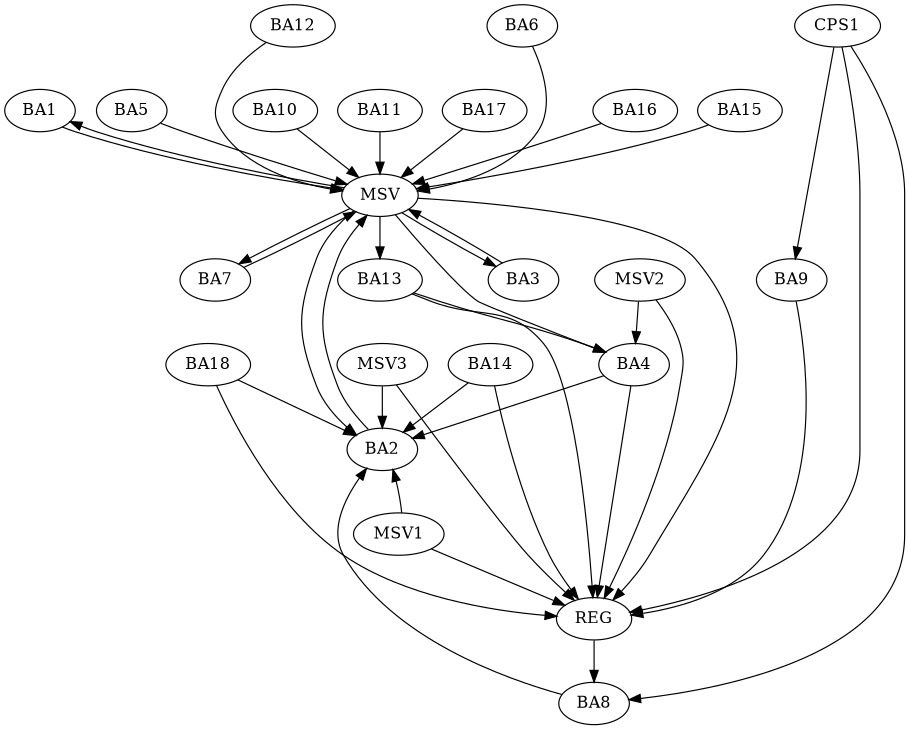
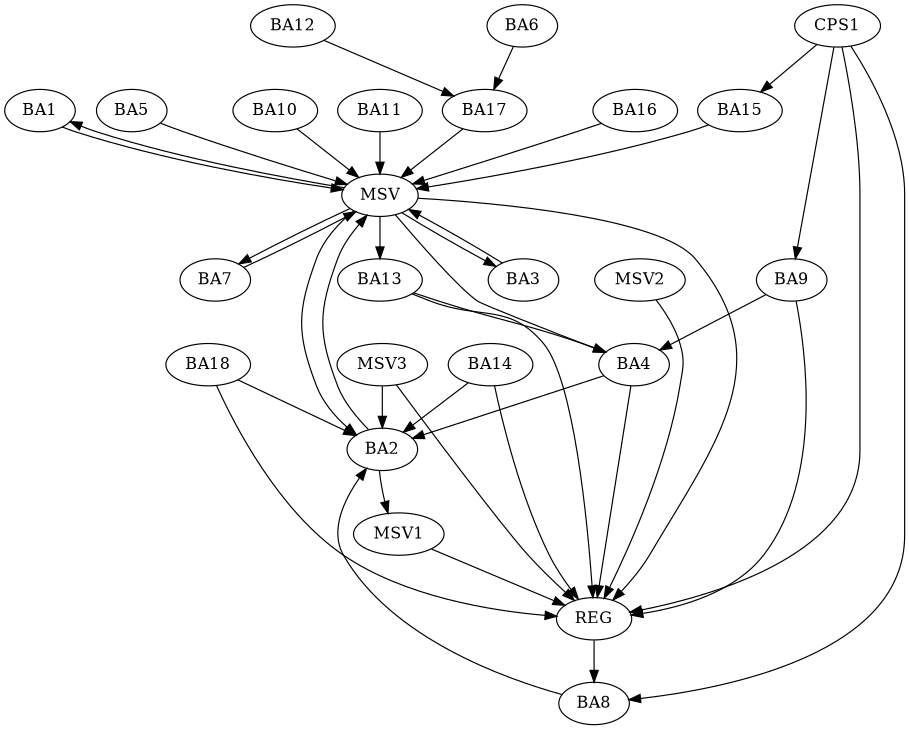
none -> (793, 64)
(533, 137) -> (506, 63)
(227, 138) -> (383, 66)
(637, 317) -> (718, 320)
(399, 497) -> (382, 486)
